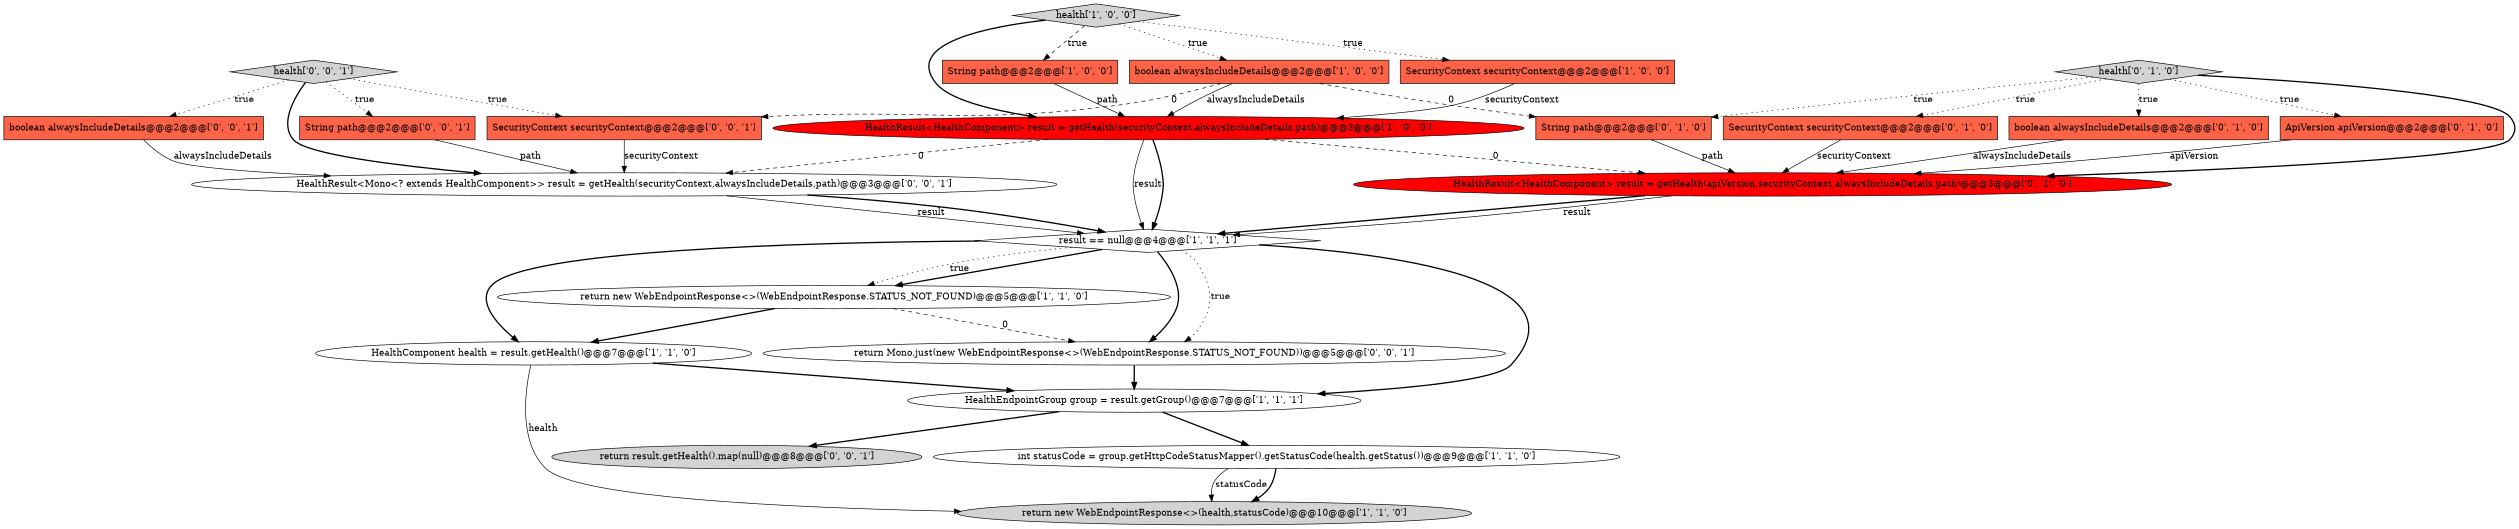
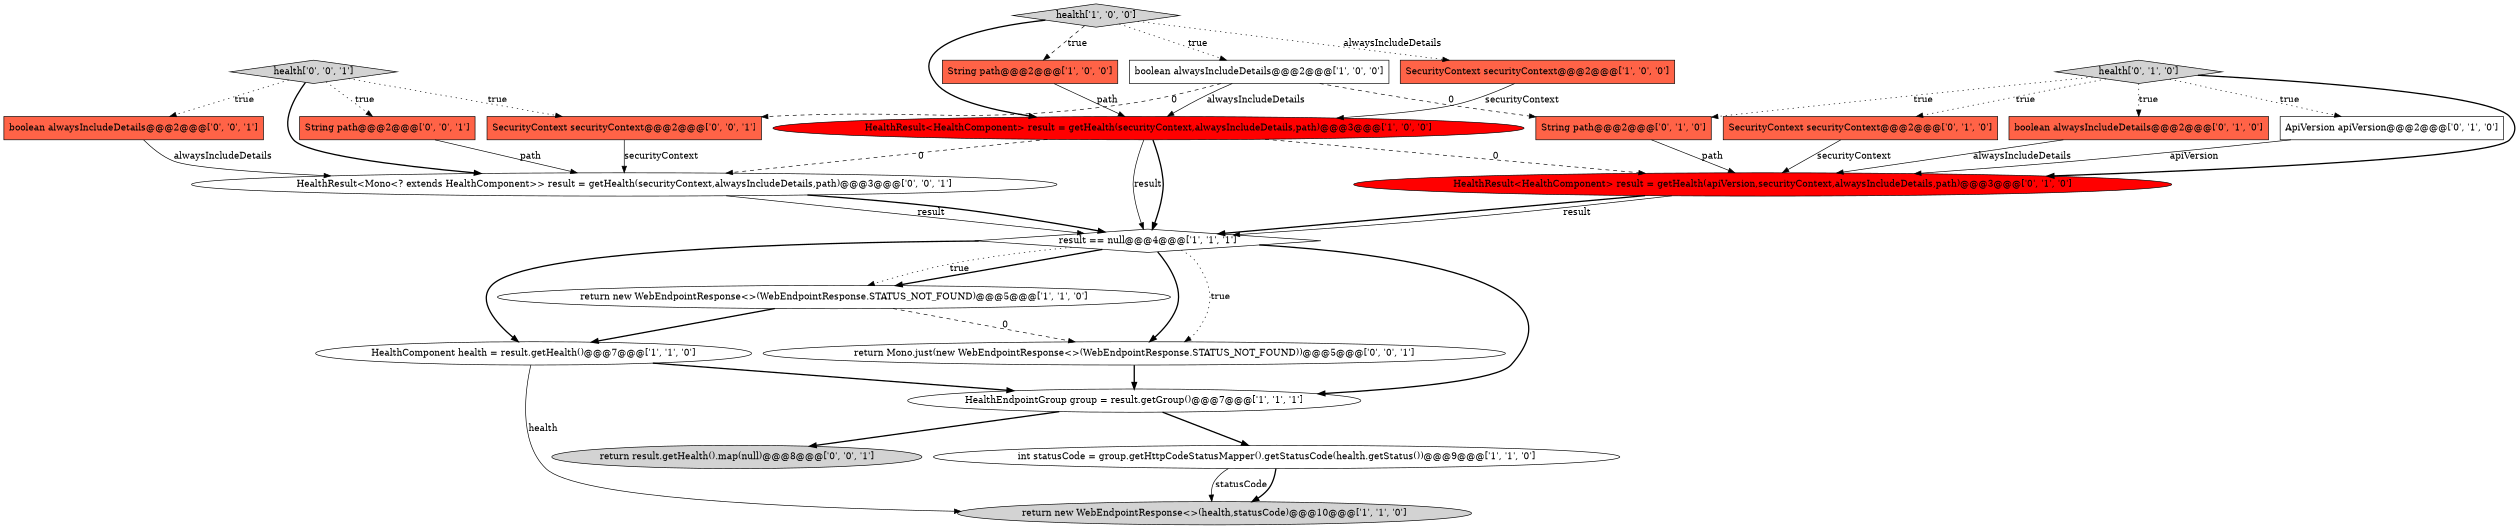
(1353, 44) -> (1392, 44)
(1259, 72) -> (1259, 72)
(2392, 128) -> (2392, 128)
